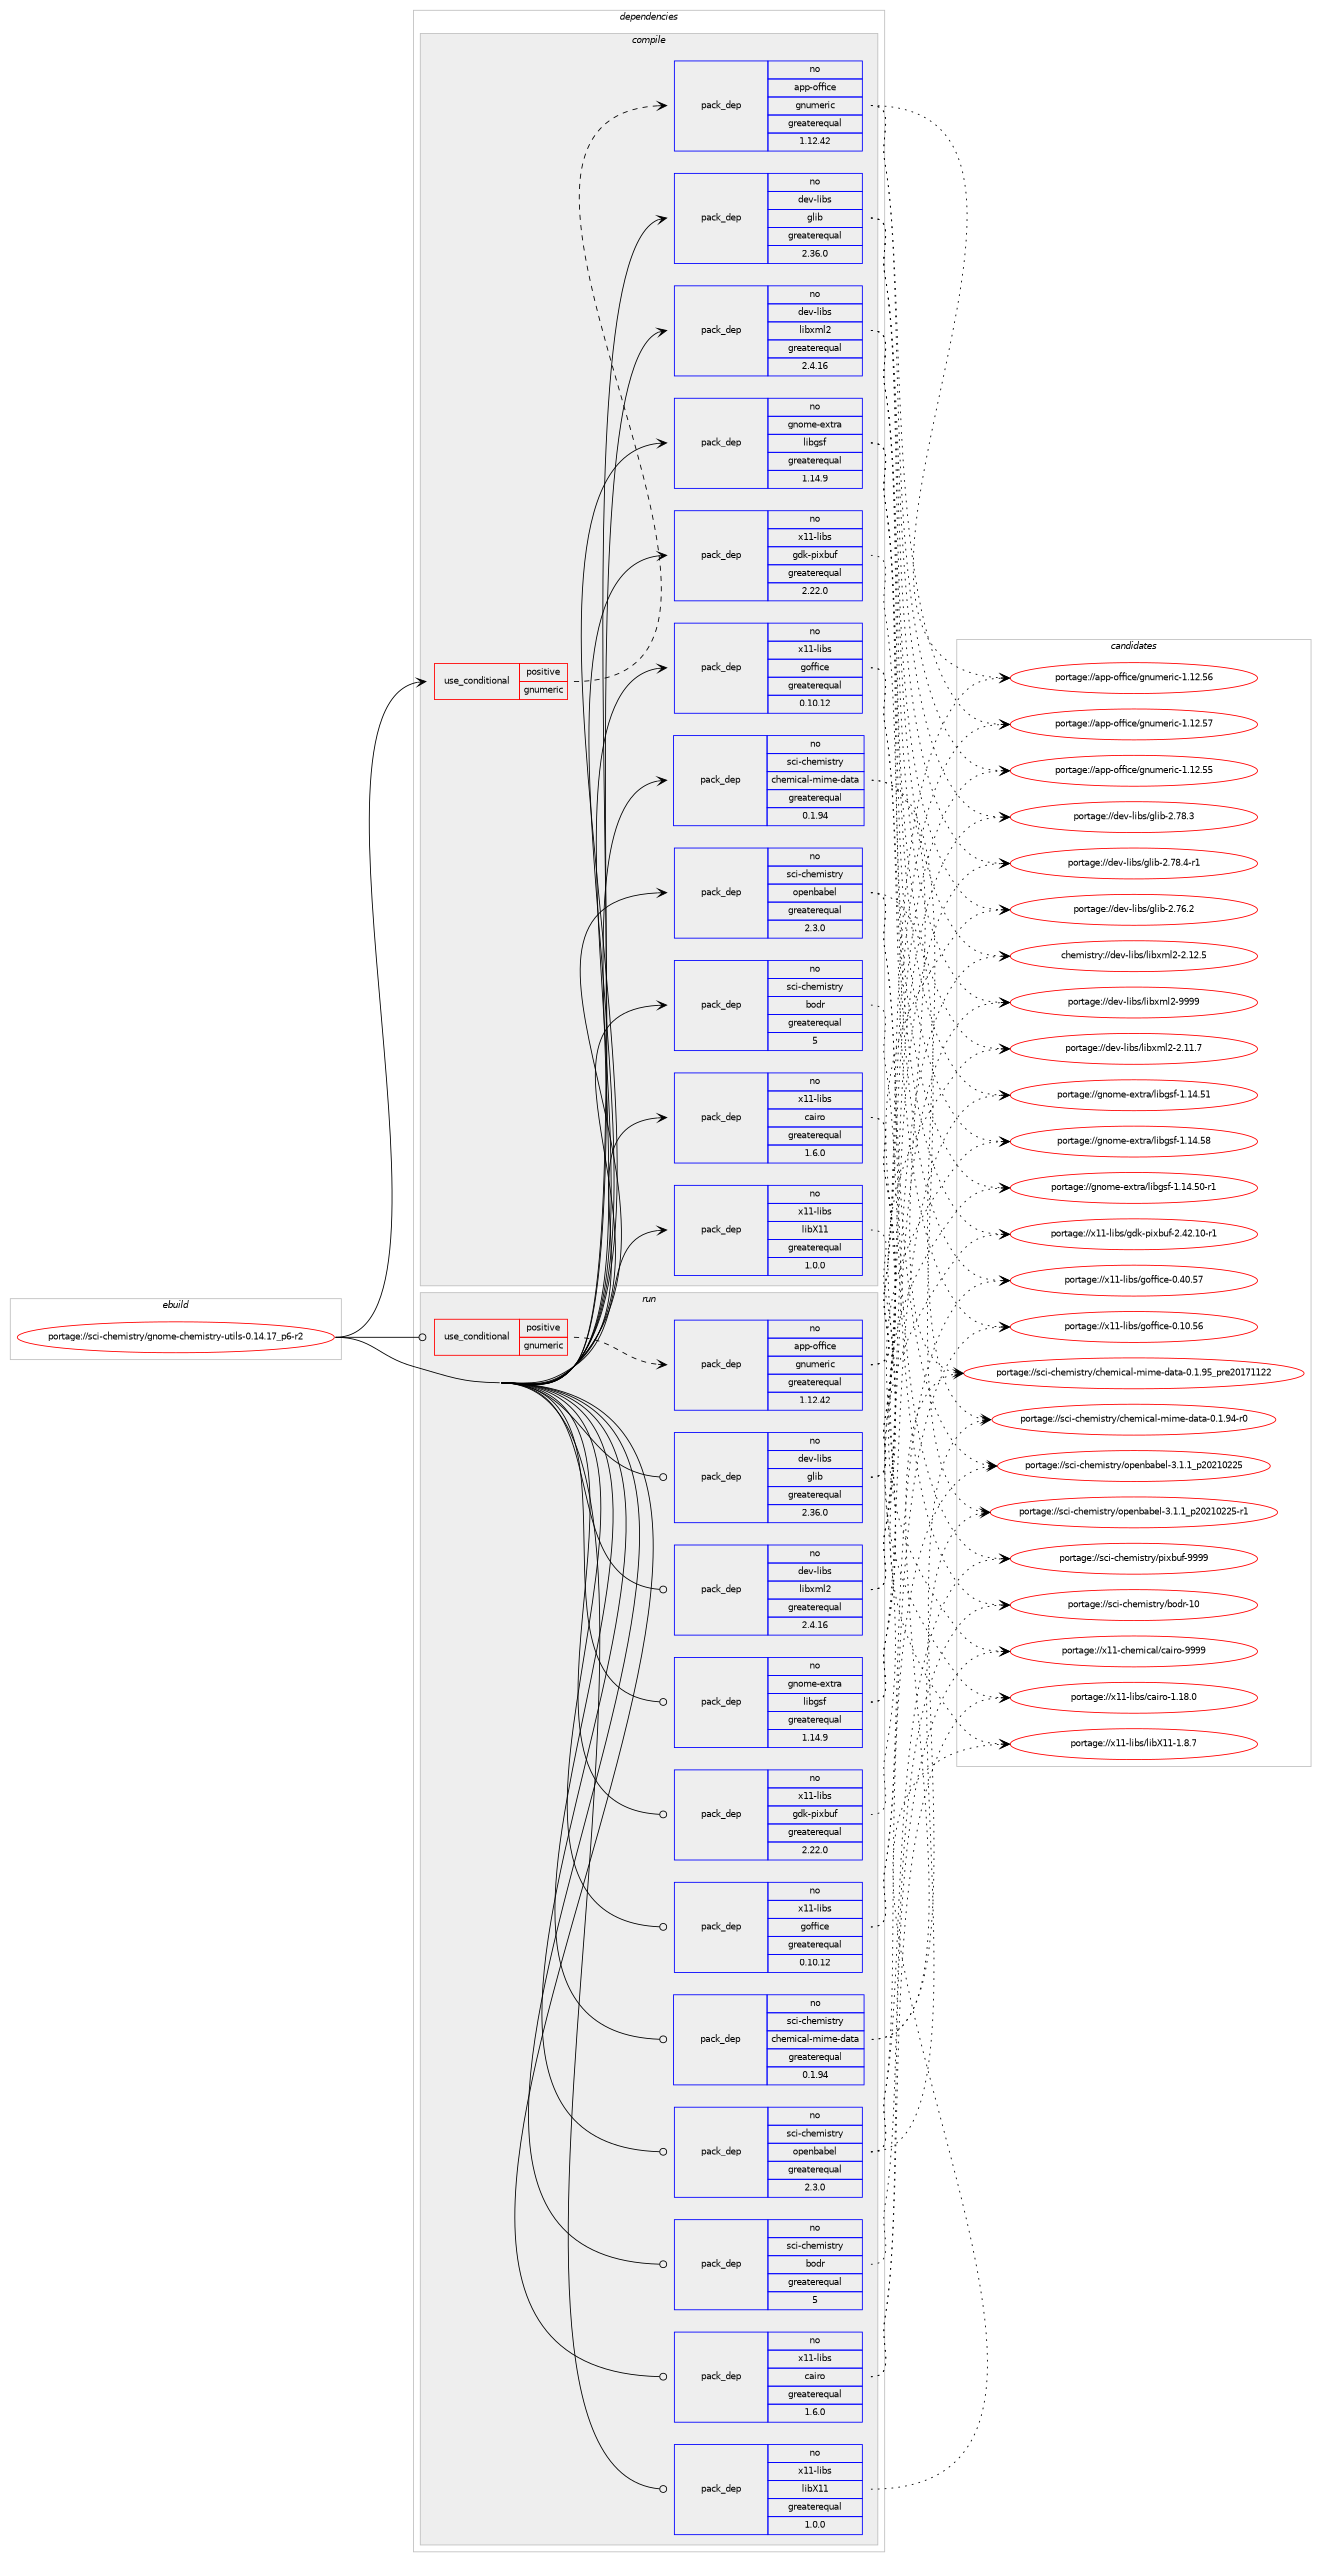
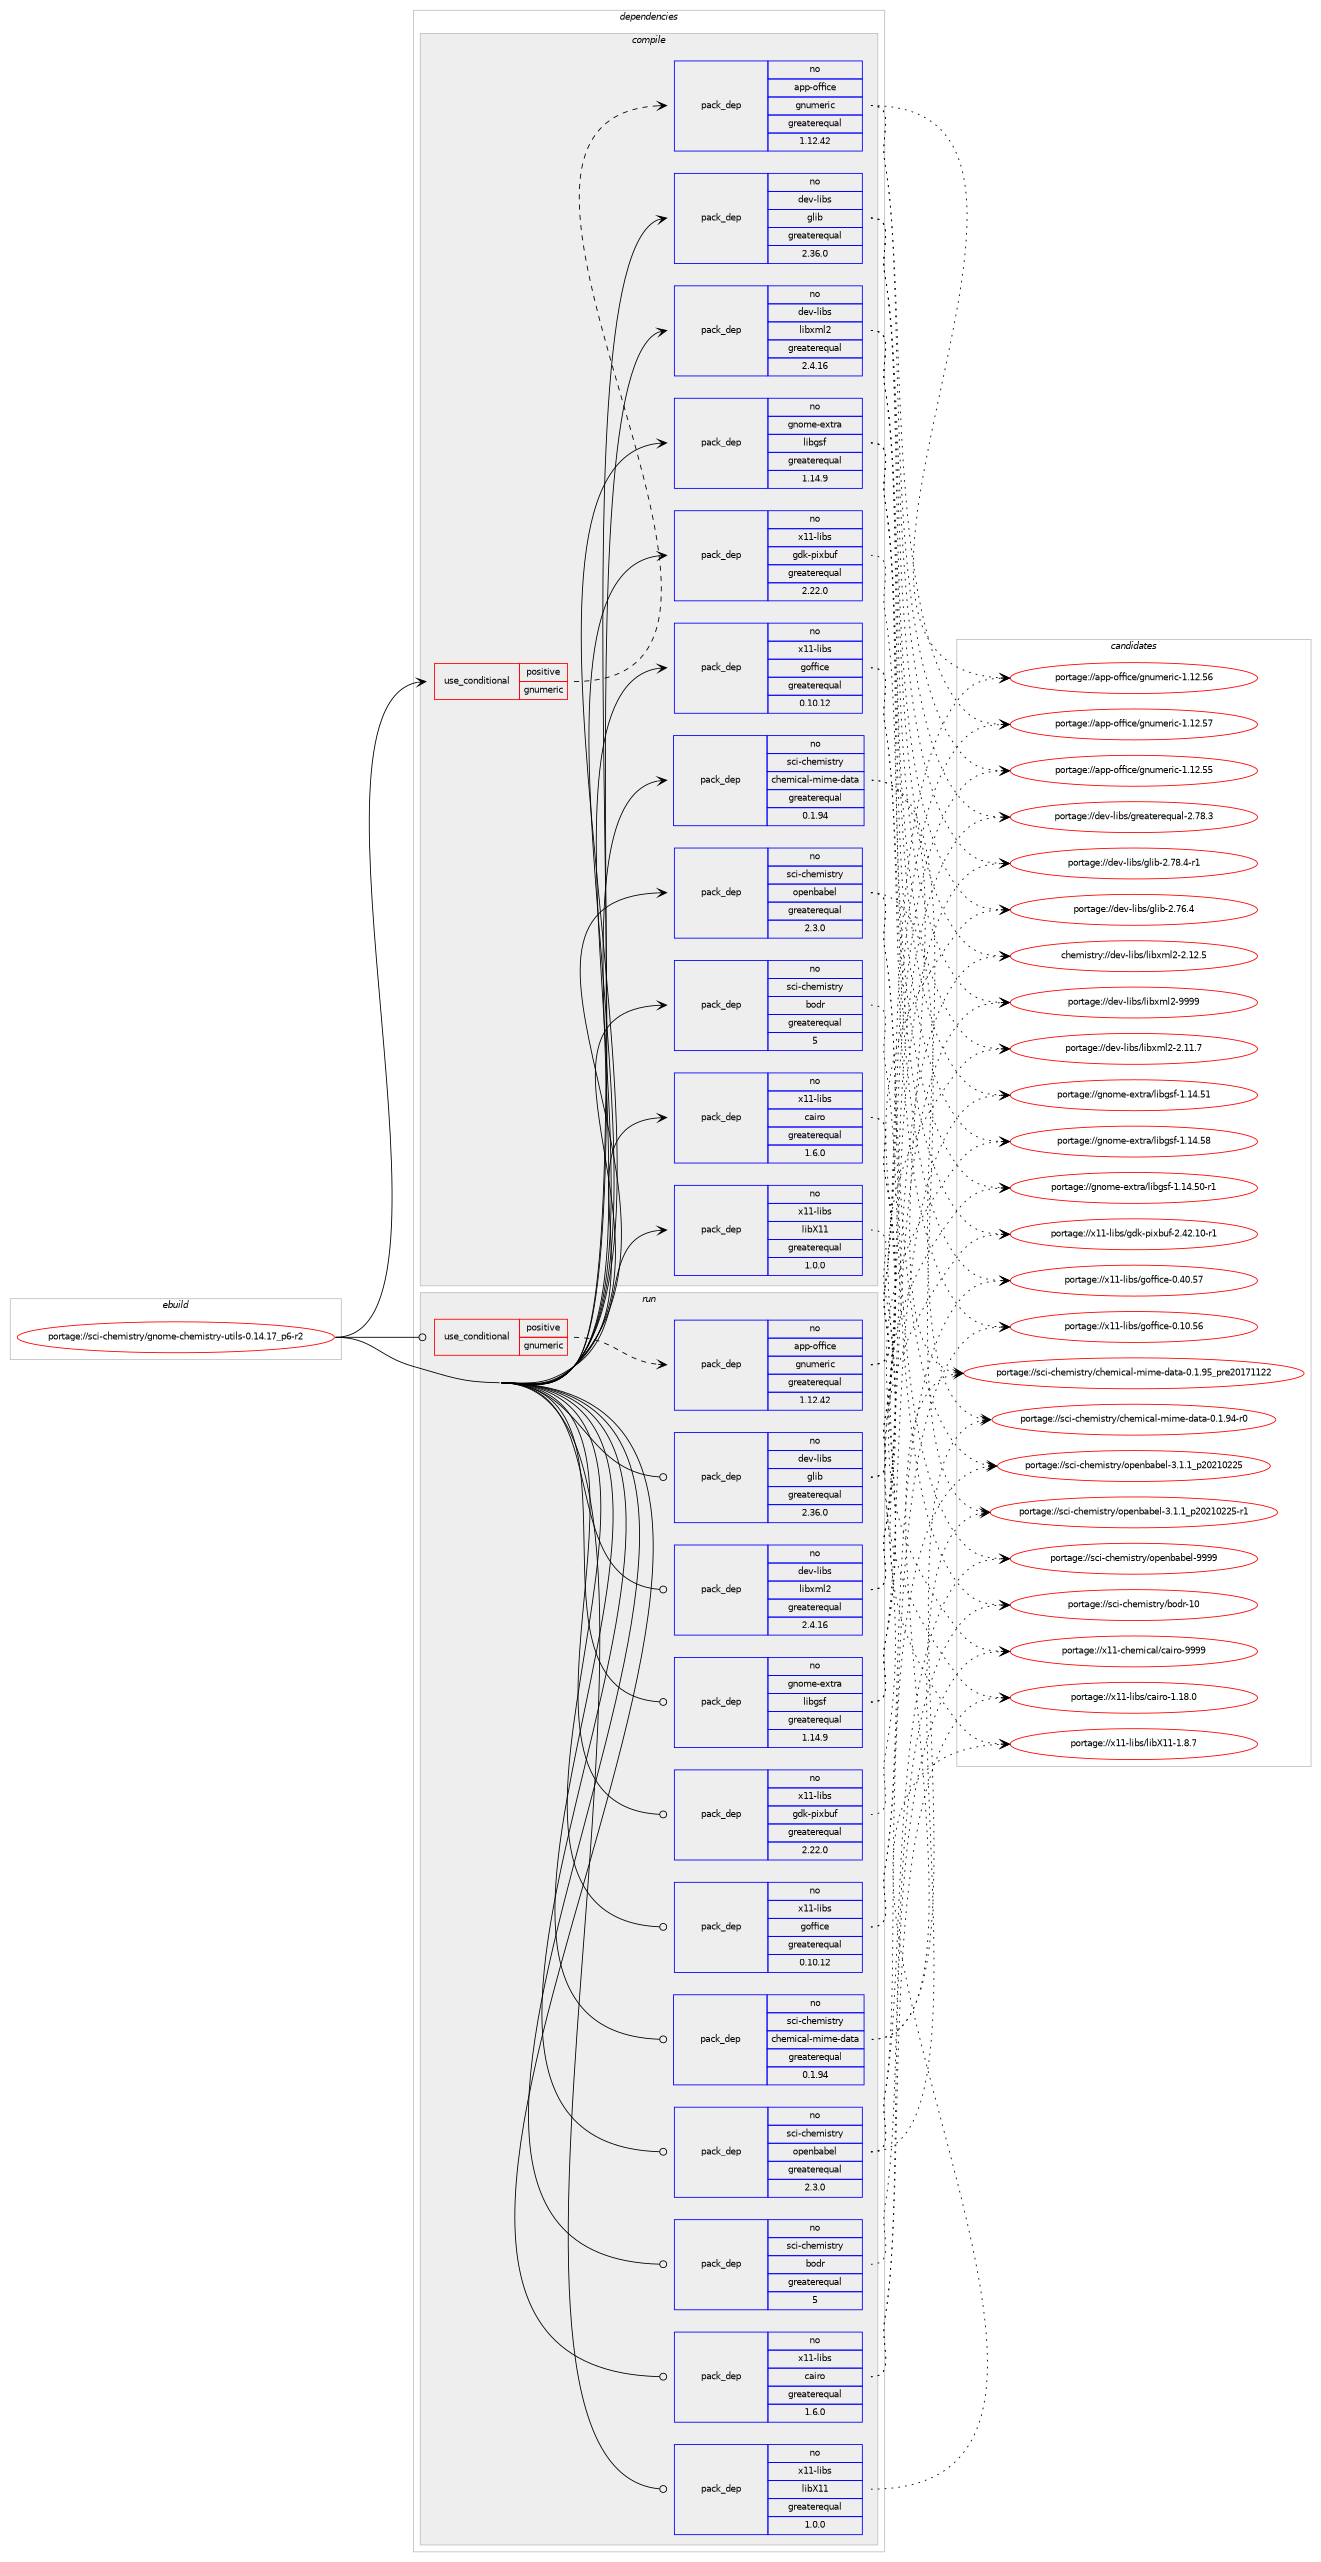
(1134, 817) -> (1134, 817)
(1134, 910) -> (1134, 910)
(1134, 1559) -> (1134, 1559)
